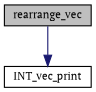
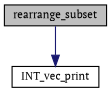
(48, 15) -> (55, 15)
